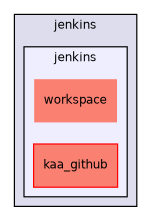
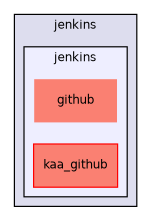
(76, 101) -> (76, 101)
